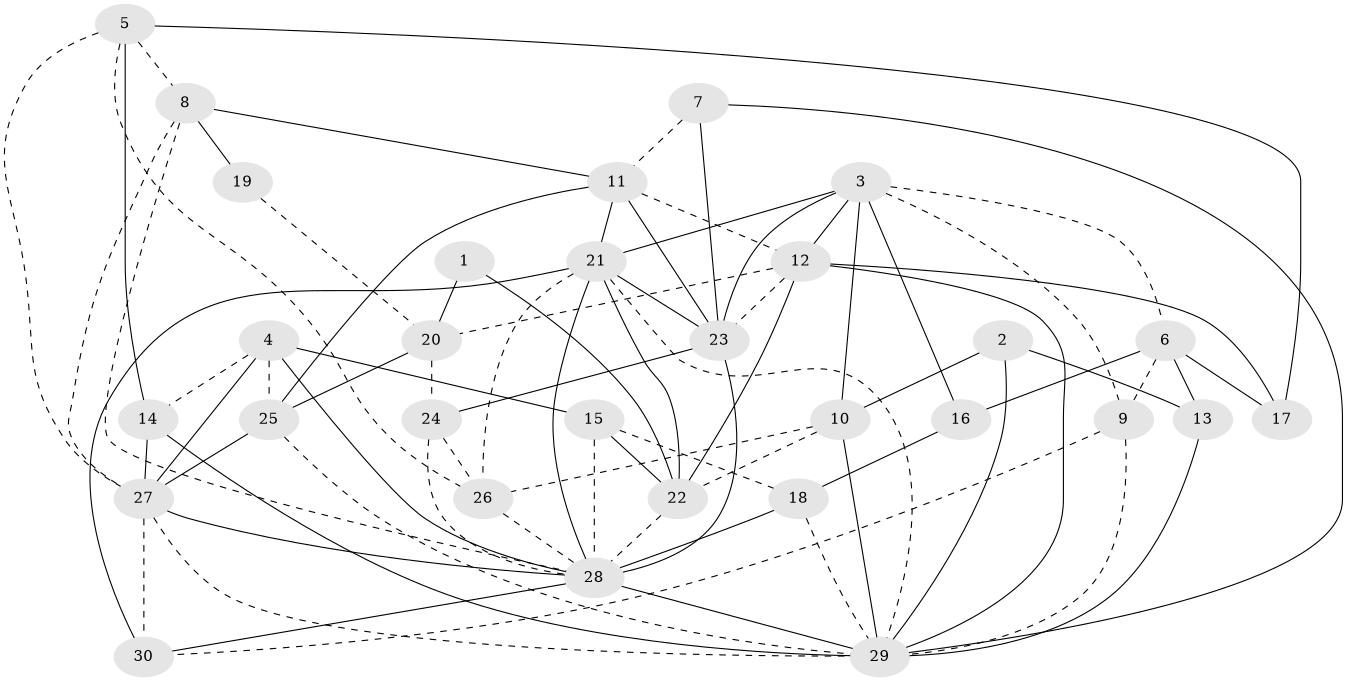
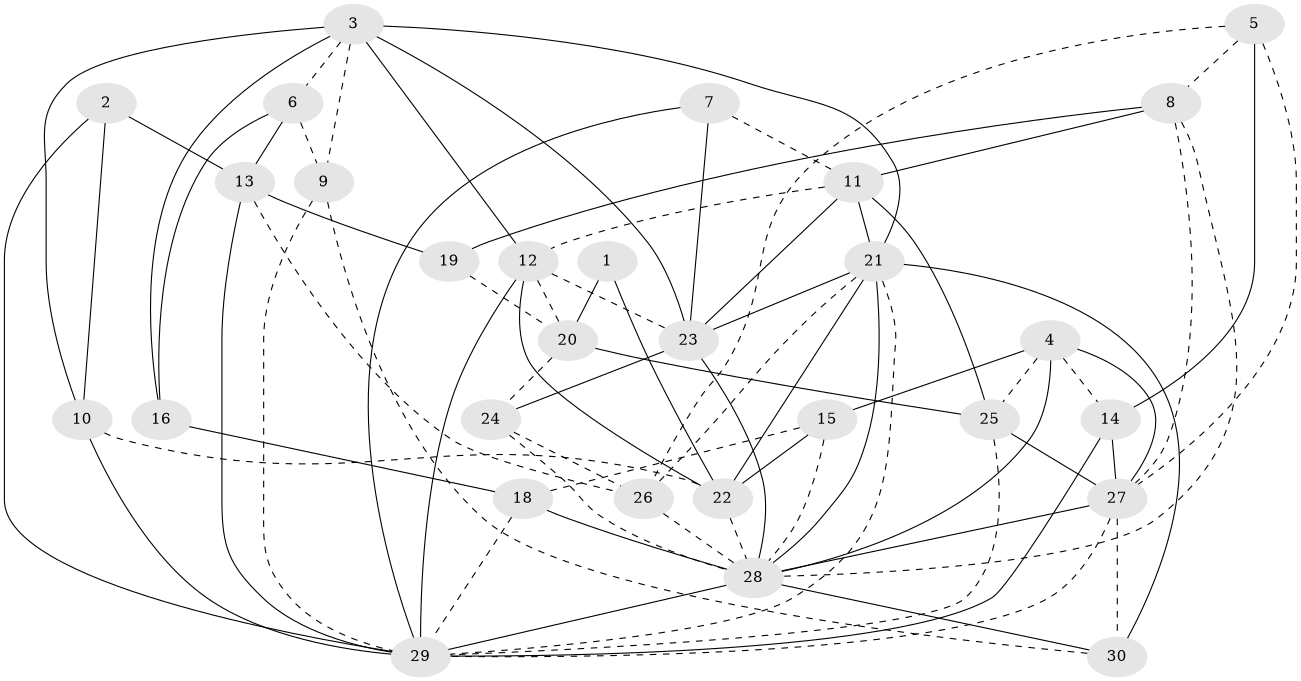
none -> (345, 225)
(1282, 420) -> none
(654, 461) -> (407, 404)
